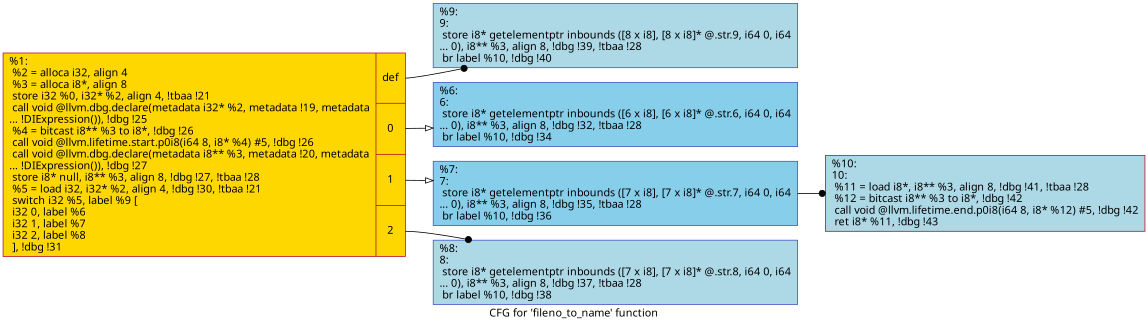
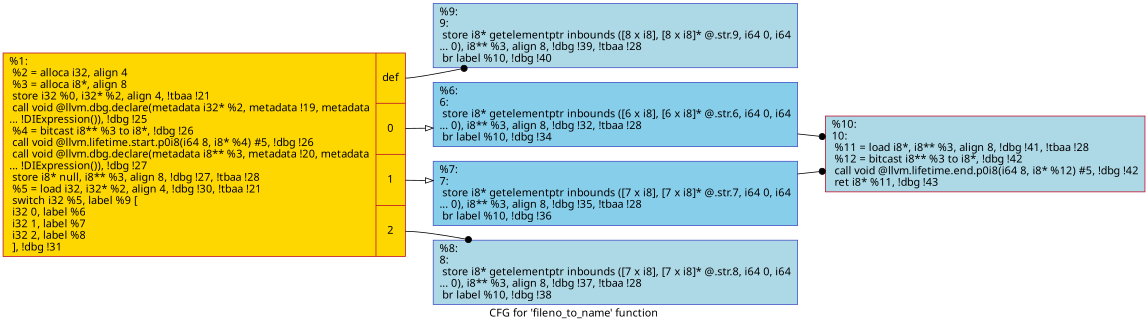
none -> (808, 135)
